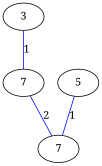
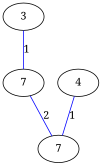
(78, 83) -> (78, 83)
